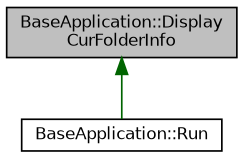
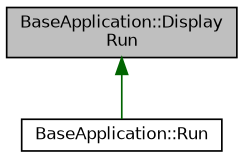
(122, 33) -> (122, 33)
